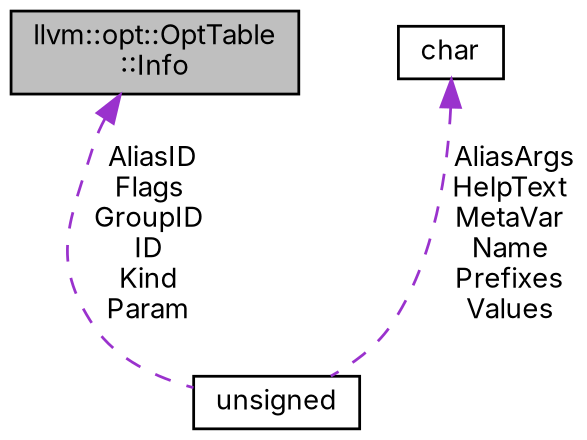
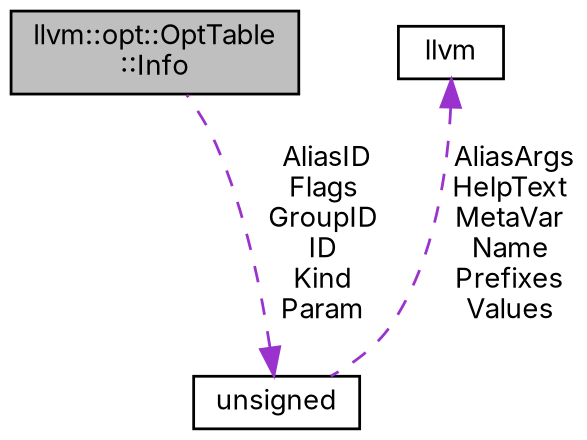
(451, 53) -> (451, 53)
(72, 281) -> (242, 216)
